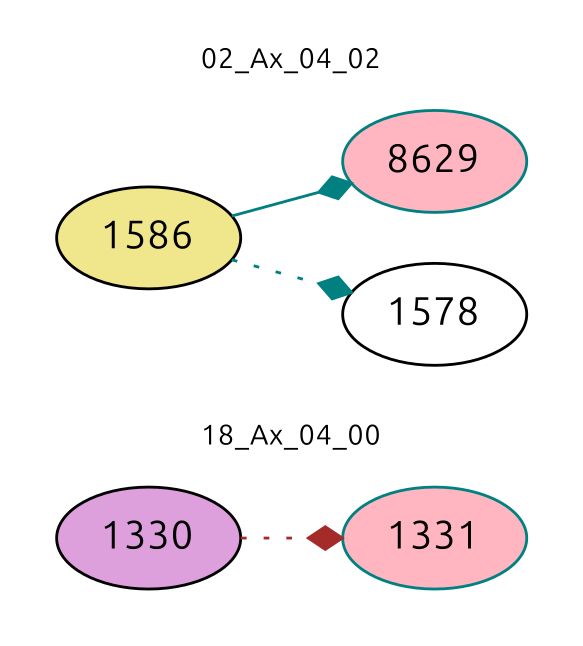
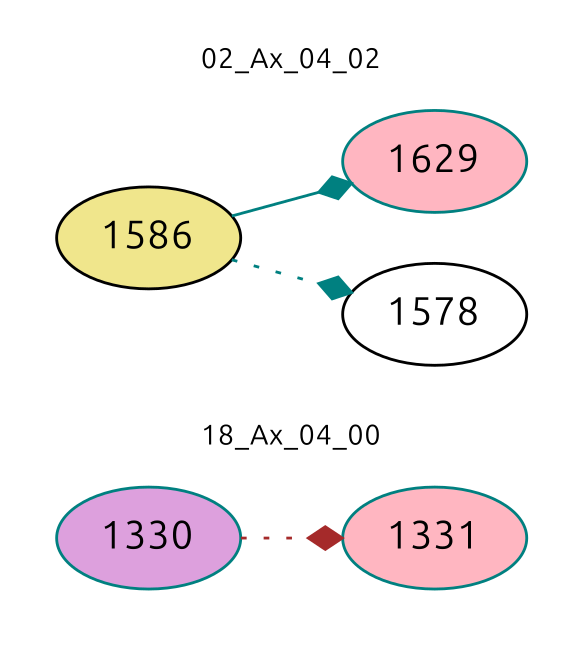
(435, 161) -> (435, 161)
(149, 538) -> (149, 538)
